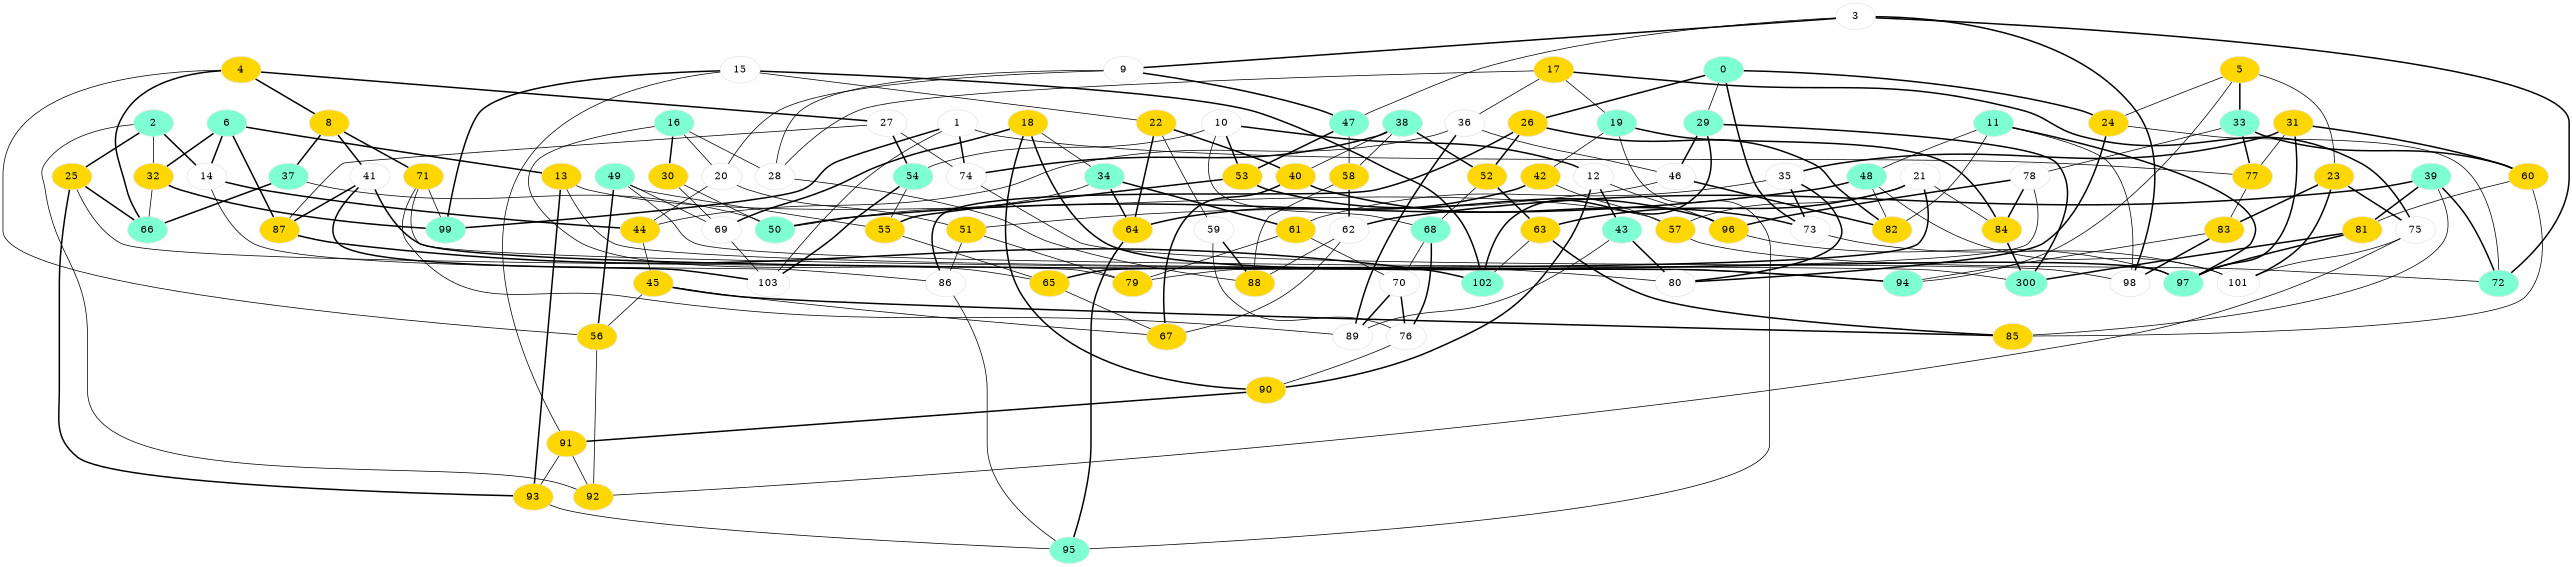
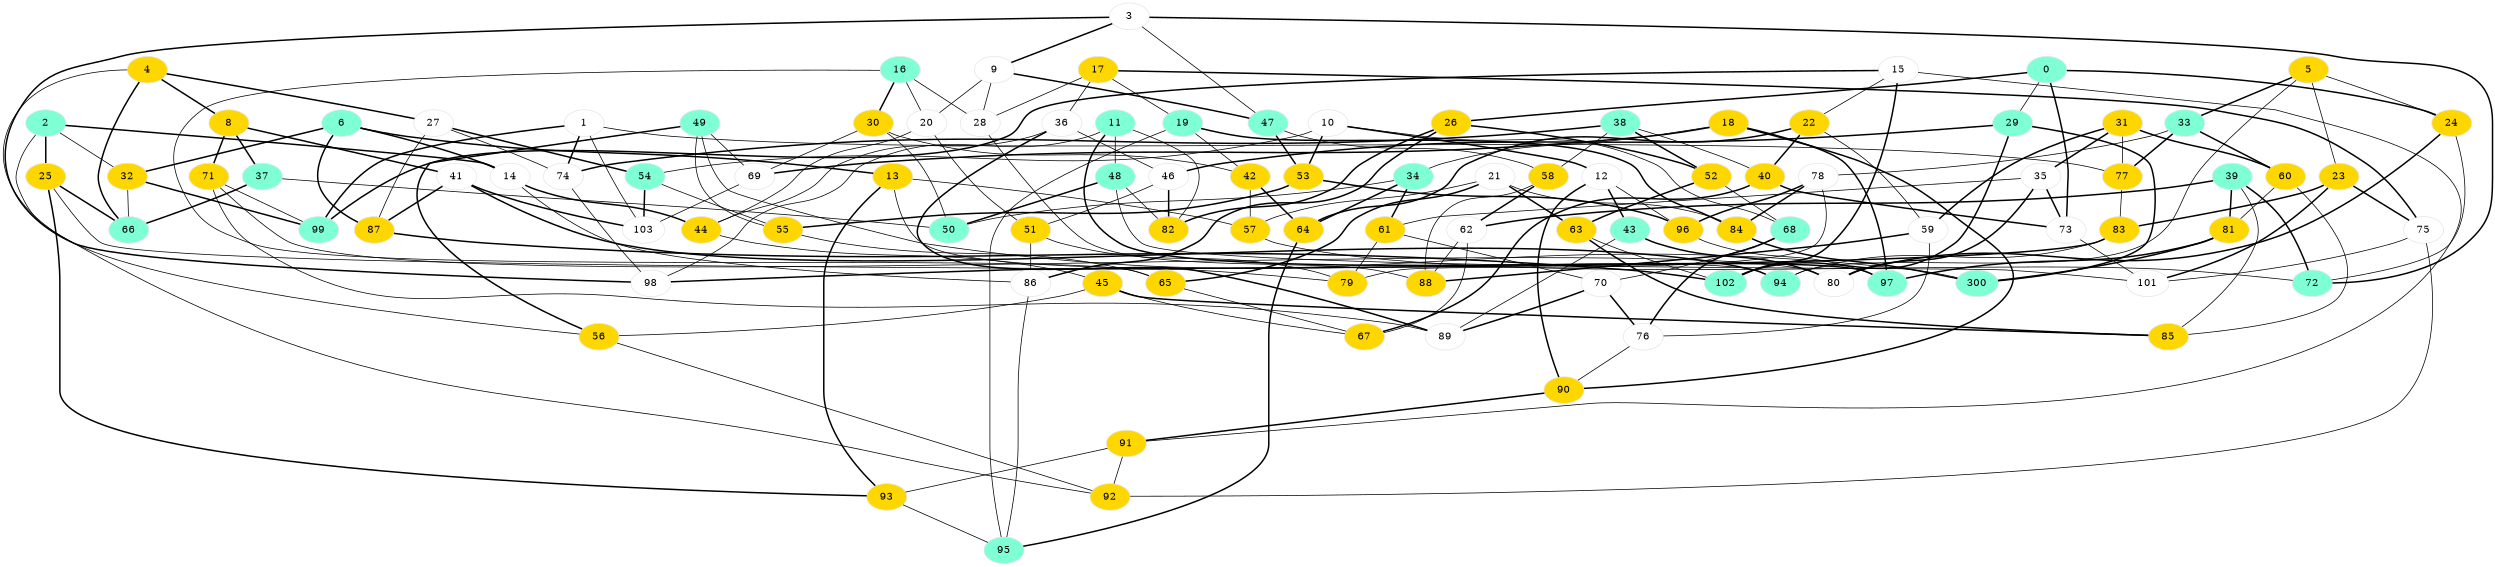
none -> (973, 151)
(2283, 232) -> (2011, 165)
